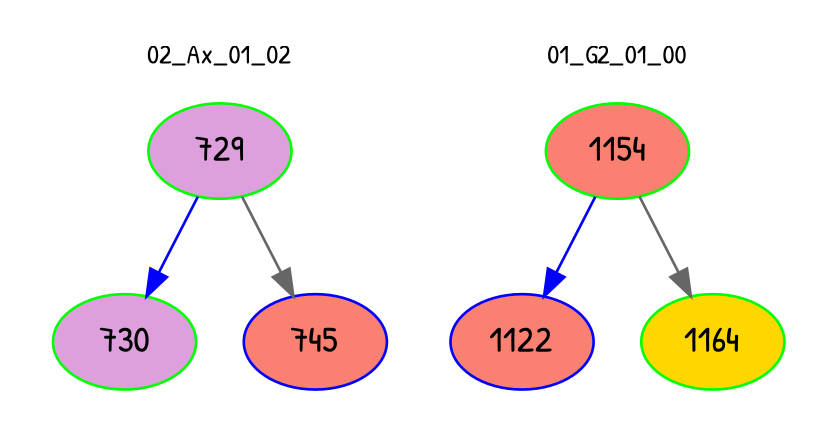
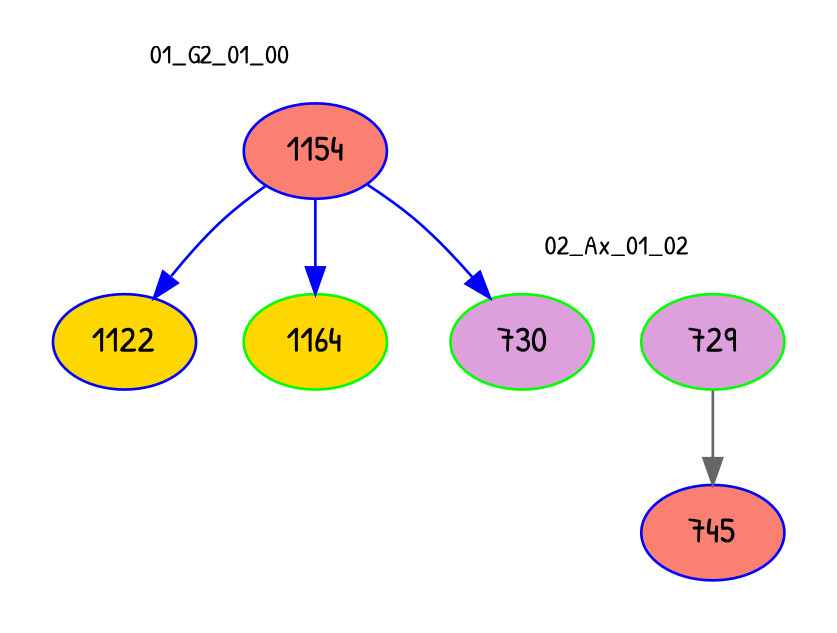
(617, 151) -> (315, 151)
(178, 235) -> (446, 249)
(659, 235) -> (315, 233)
(522, 342) -> (125, 342)
